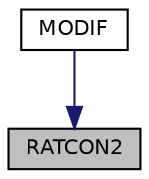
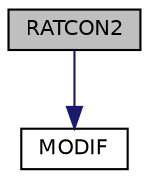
(74, 79) -> (74, 79)
